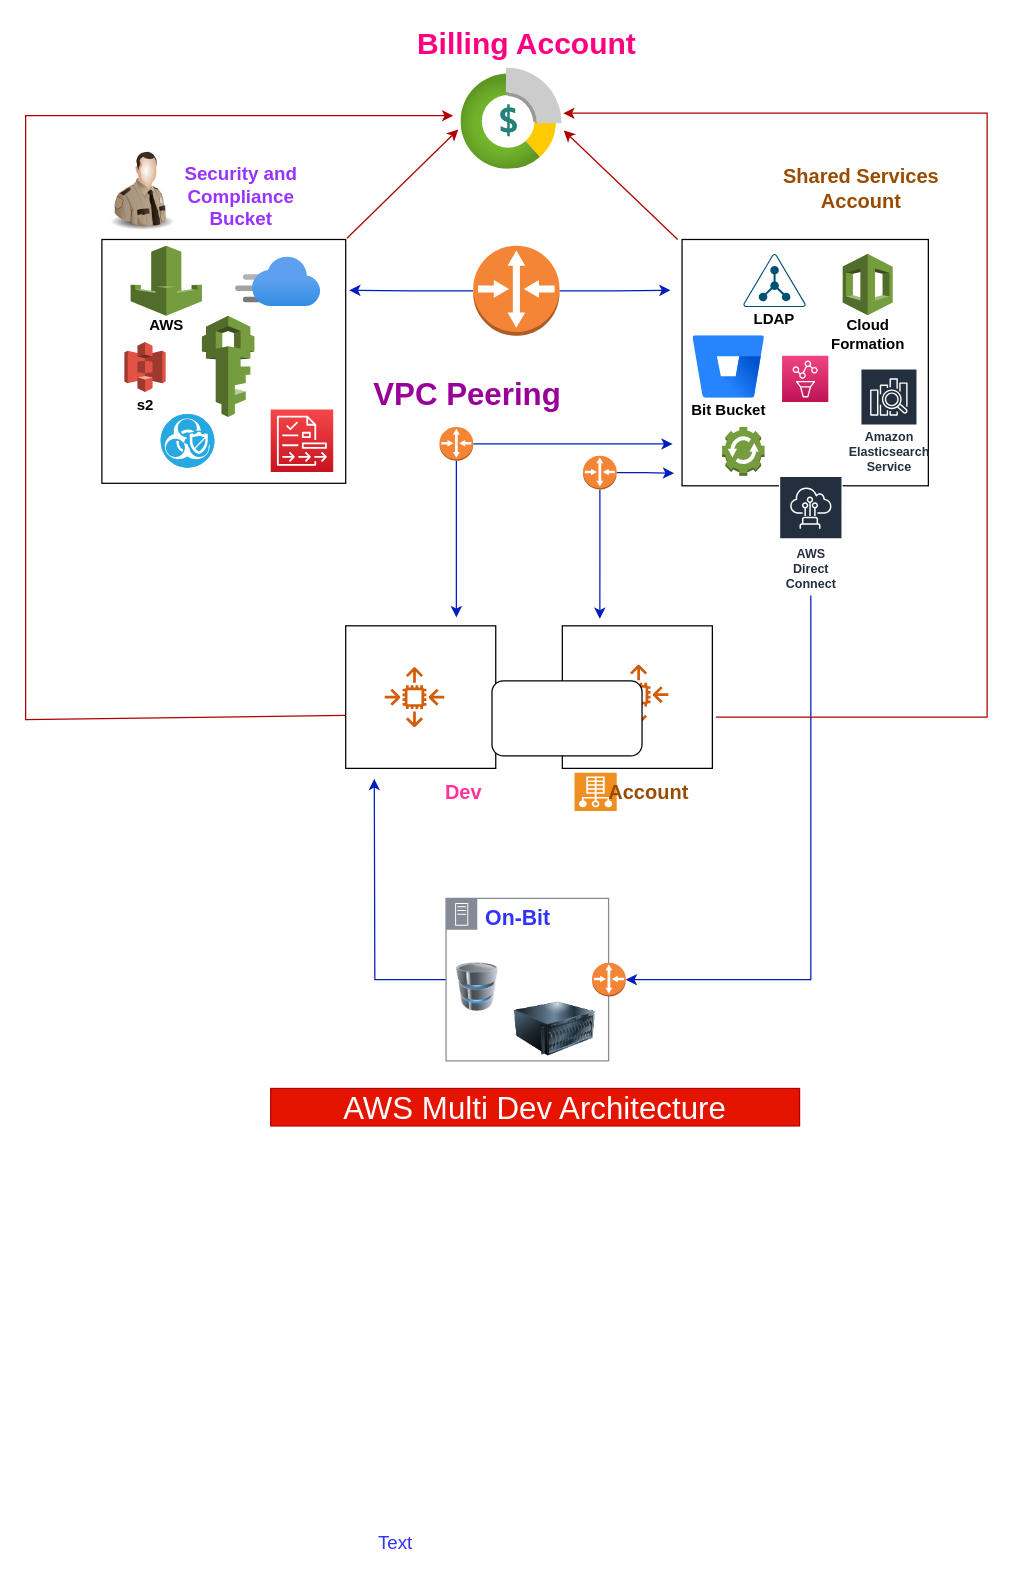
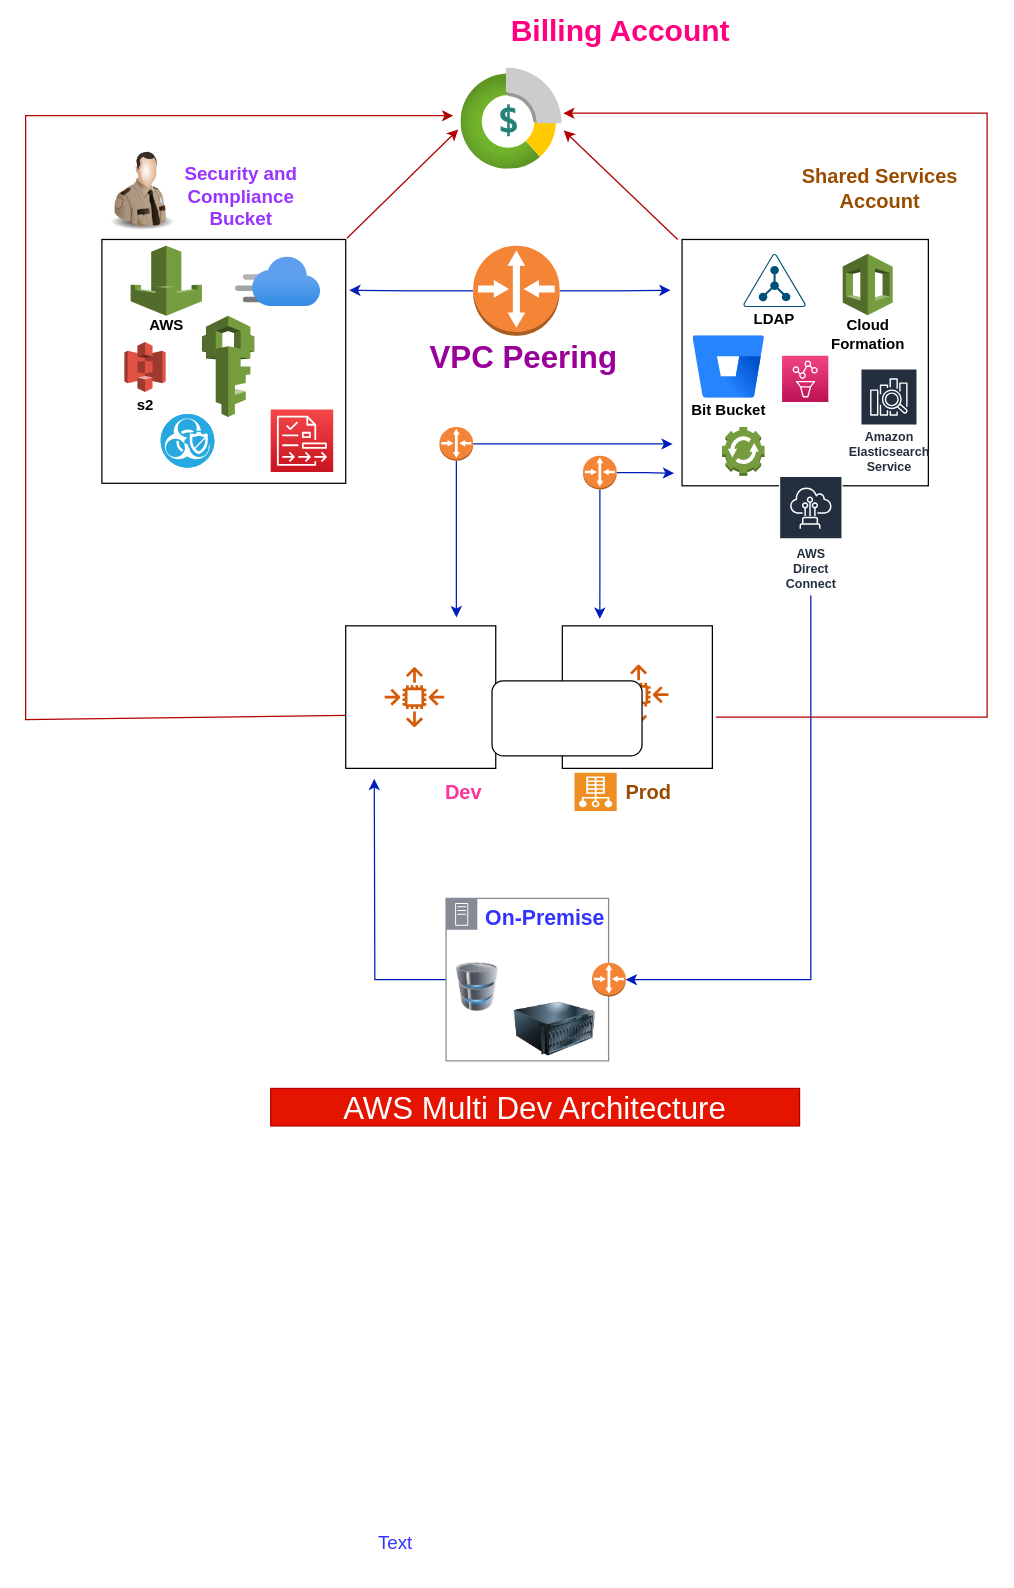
(527, 44) -> (621, 32)
(860, 188) -> (879, 188)
(467, 393) -> (524, 355)
(649, 792) -> (649, 792)
(509, 916) -> (526, 916)
